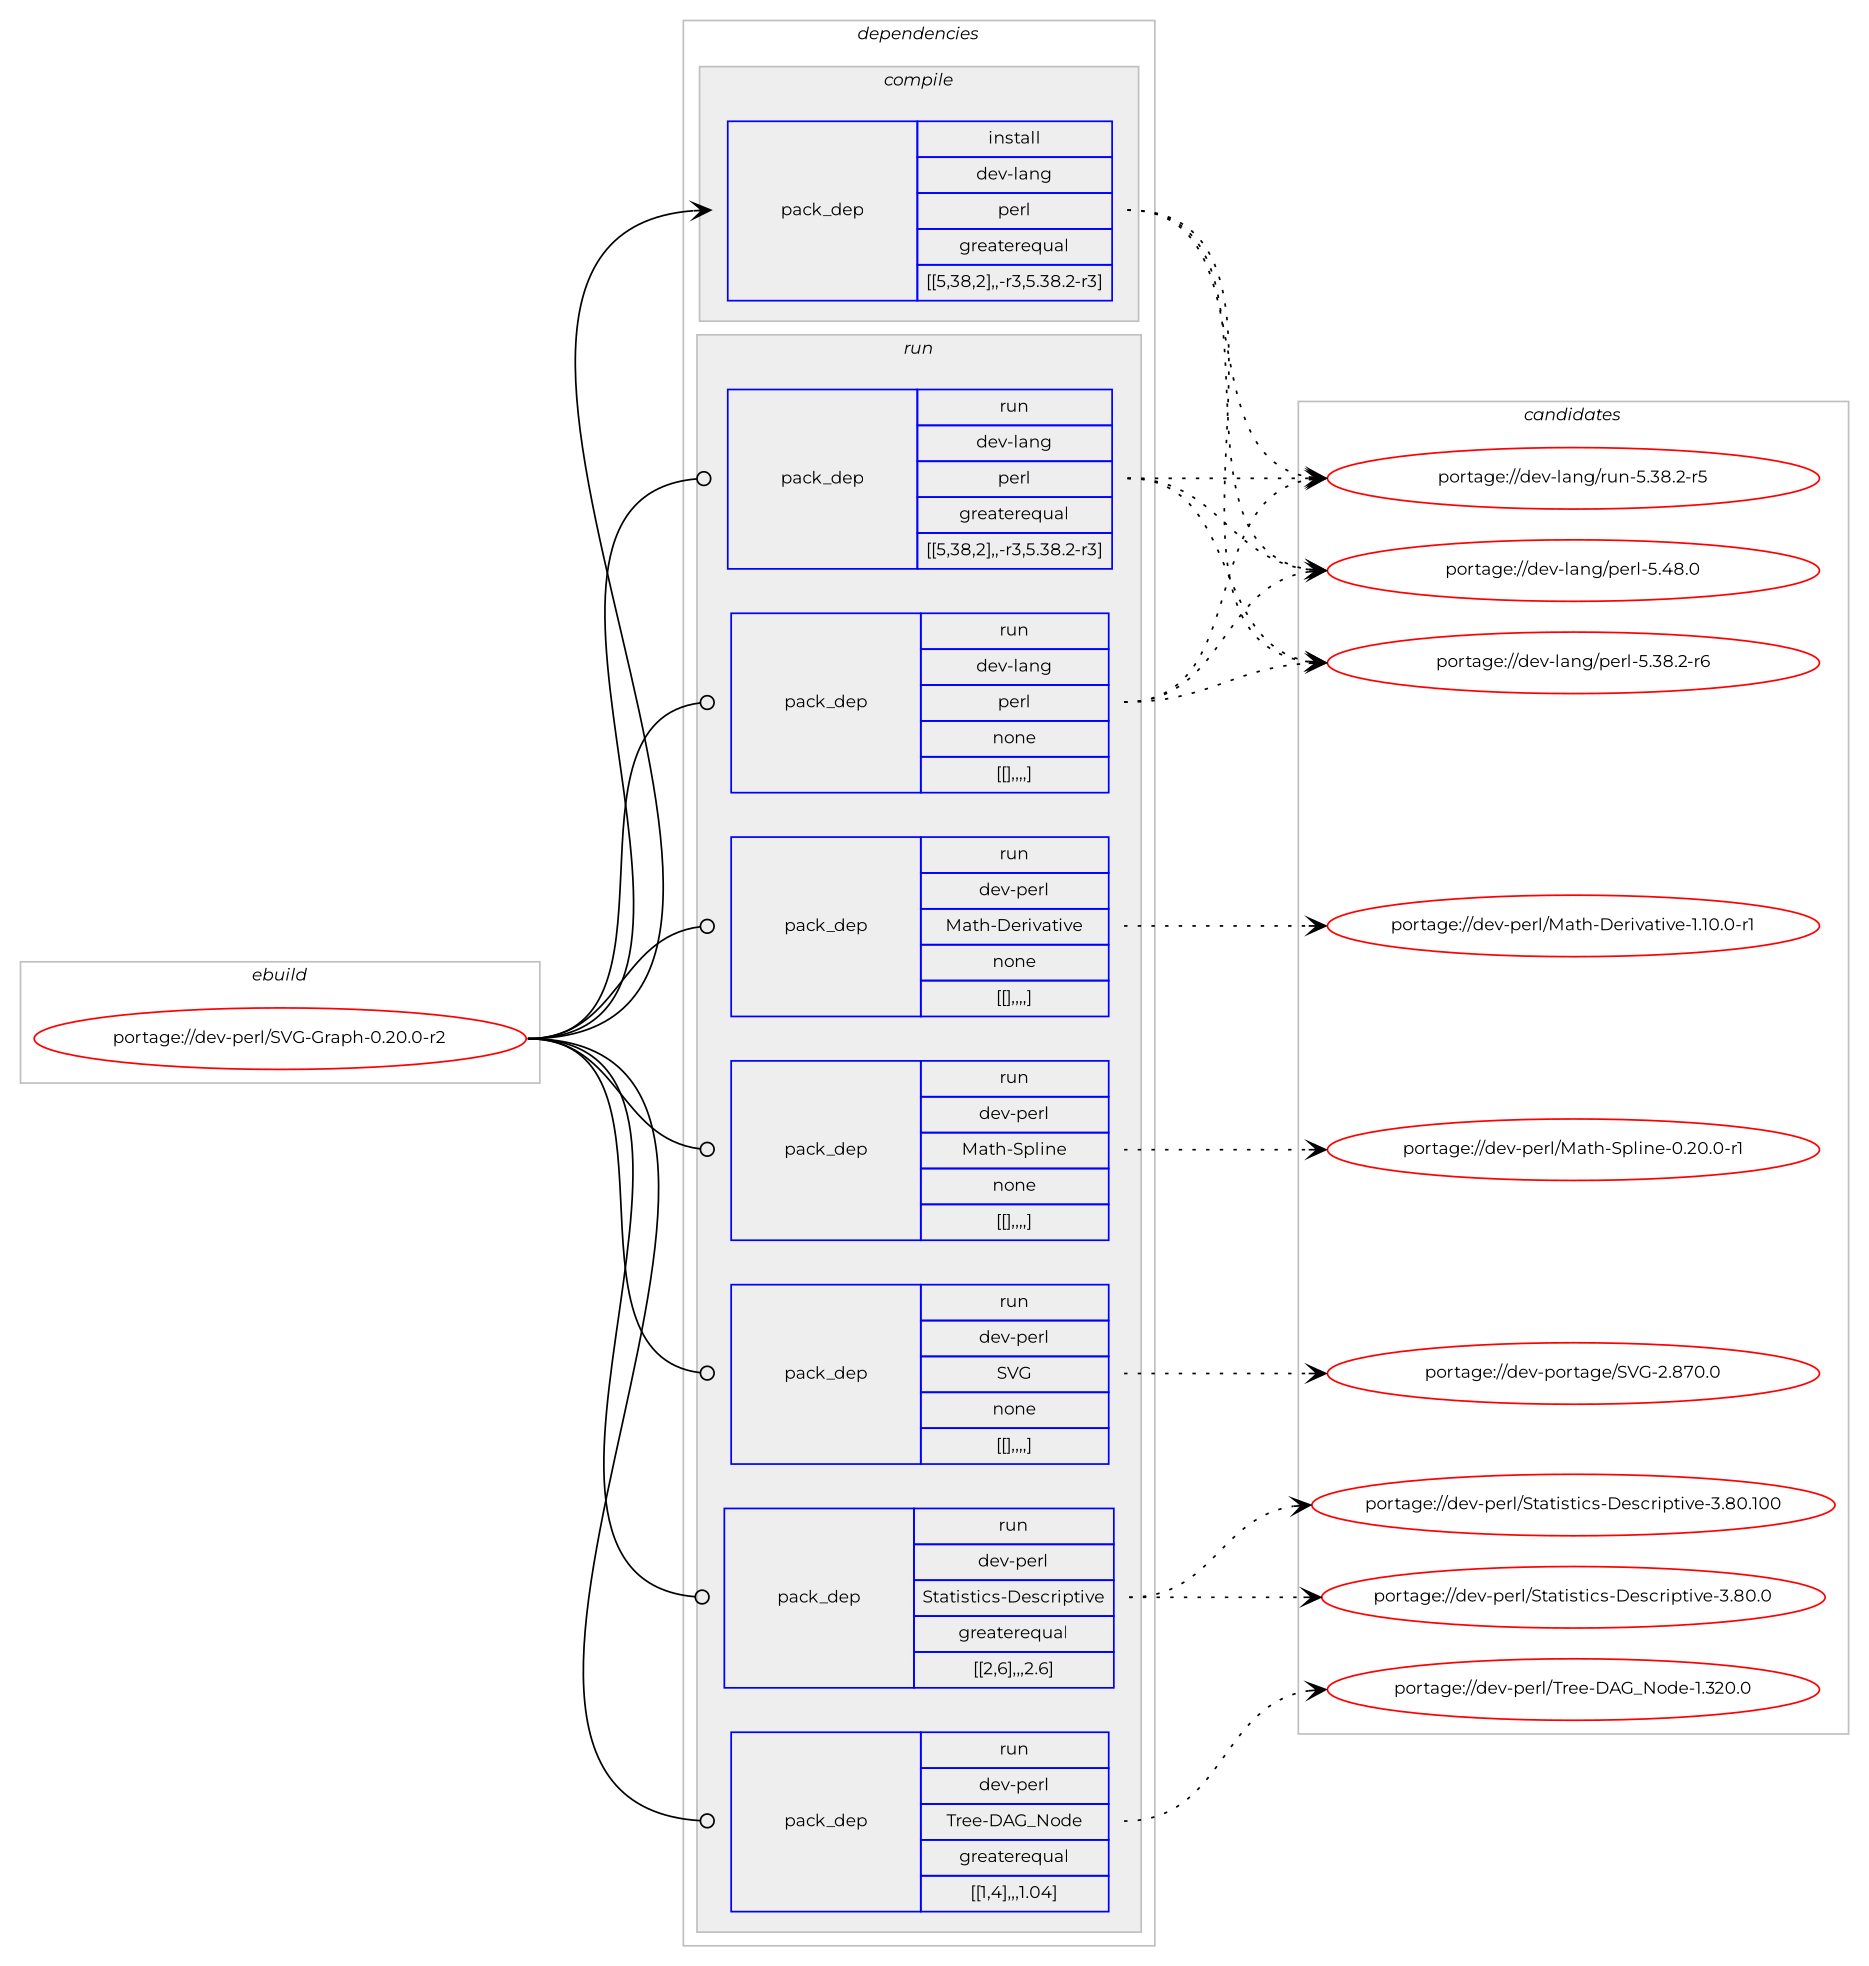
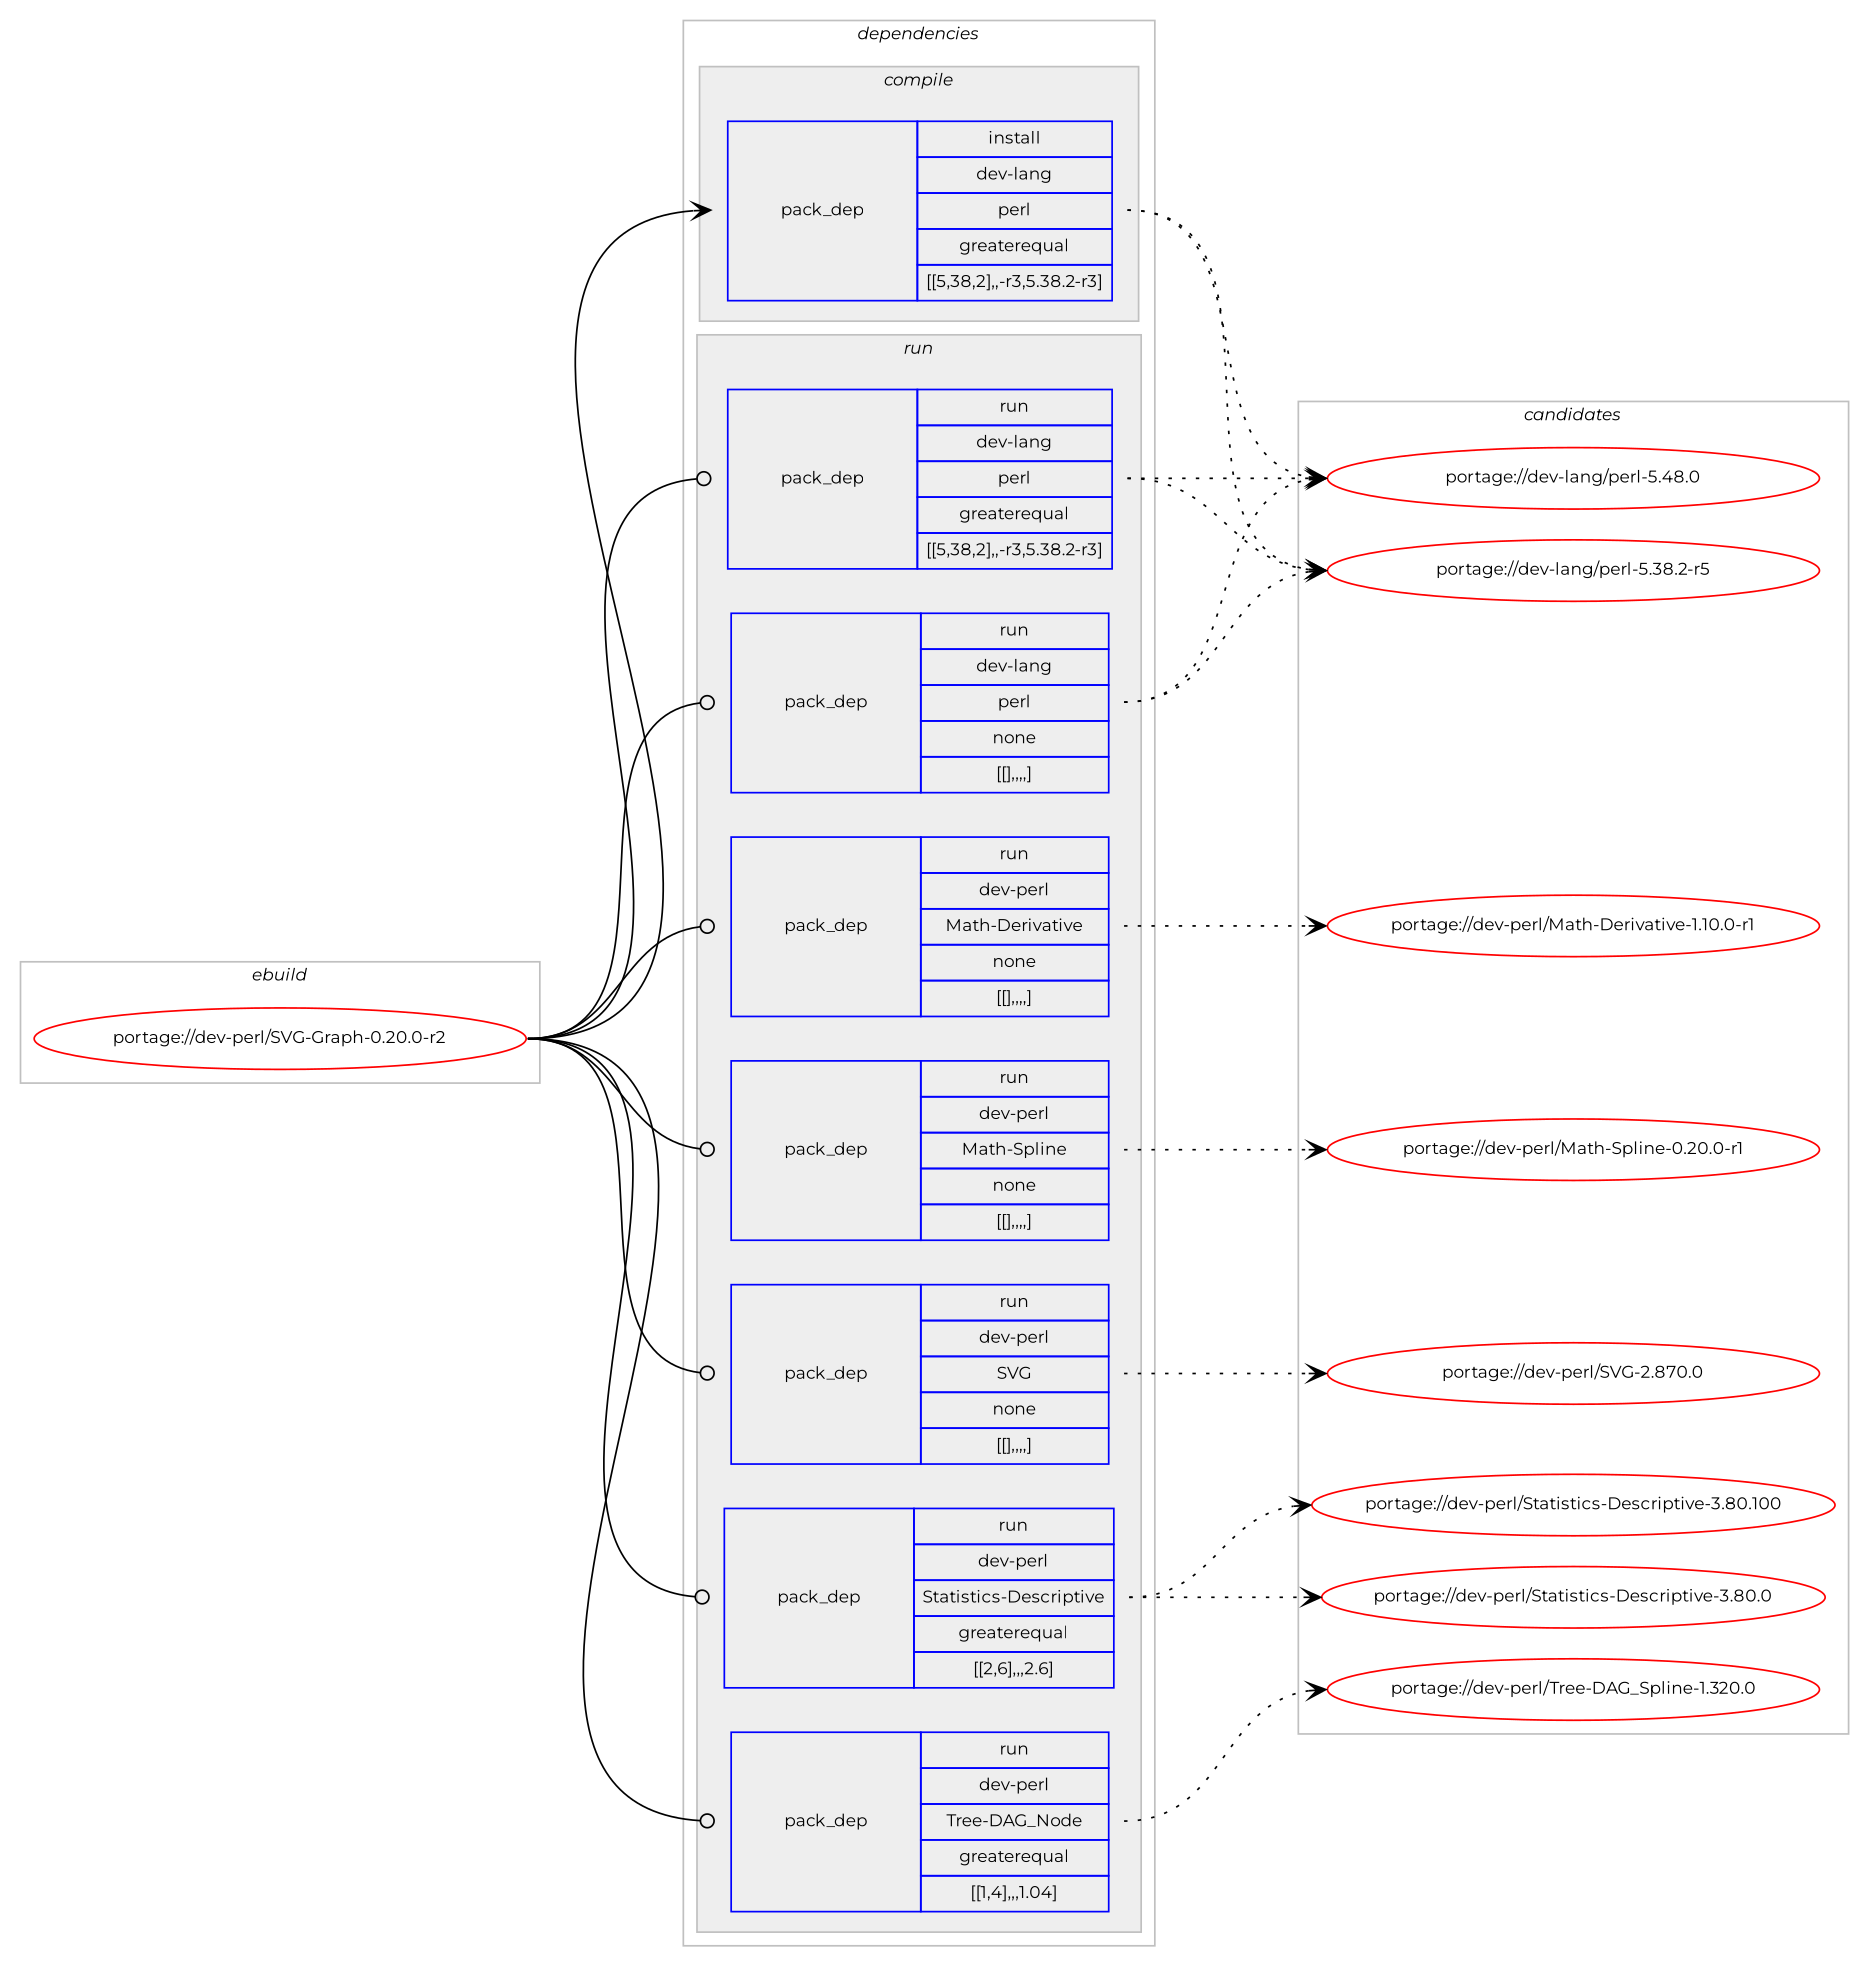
(1573, 478) -> (1573, 571)
(1573, 663) -> none
(1573, 1374) -> (1573, 1374)
(1573, 1690) -> (1573, 1690)
